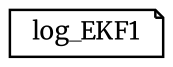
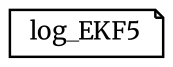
(87, 33) -> (87, 33)
